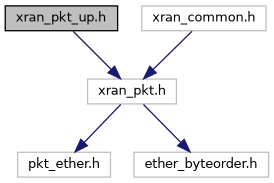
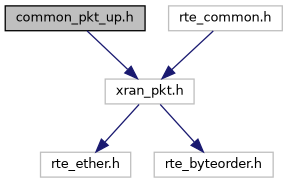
(61, 18) -> (75, 18)
(204, 18) -> (225, 18)
(64, 165) -> (86, 165)
(201, 165) -> (214, 165)
